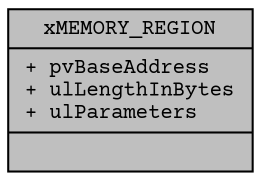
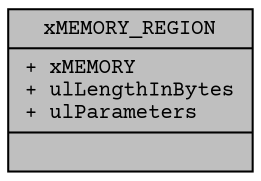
(118, 67) -> (81, 67)
